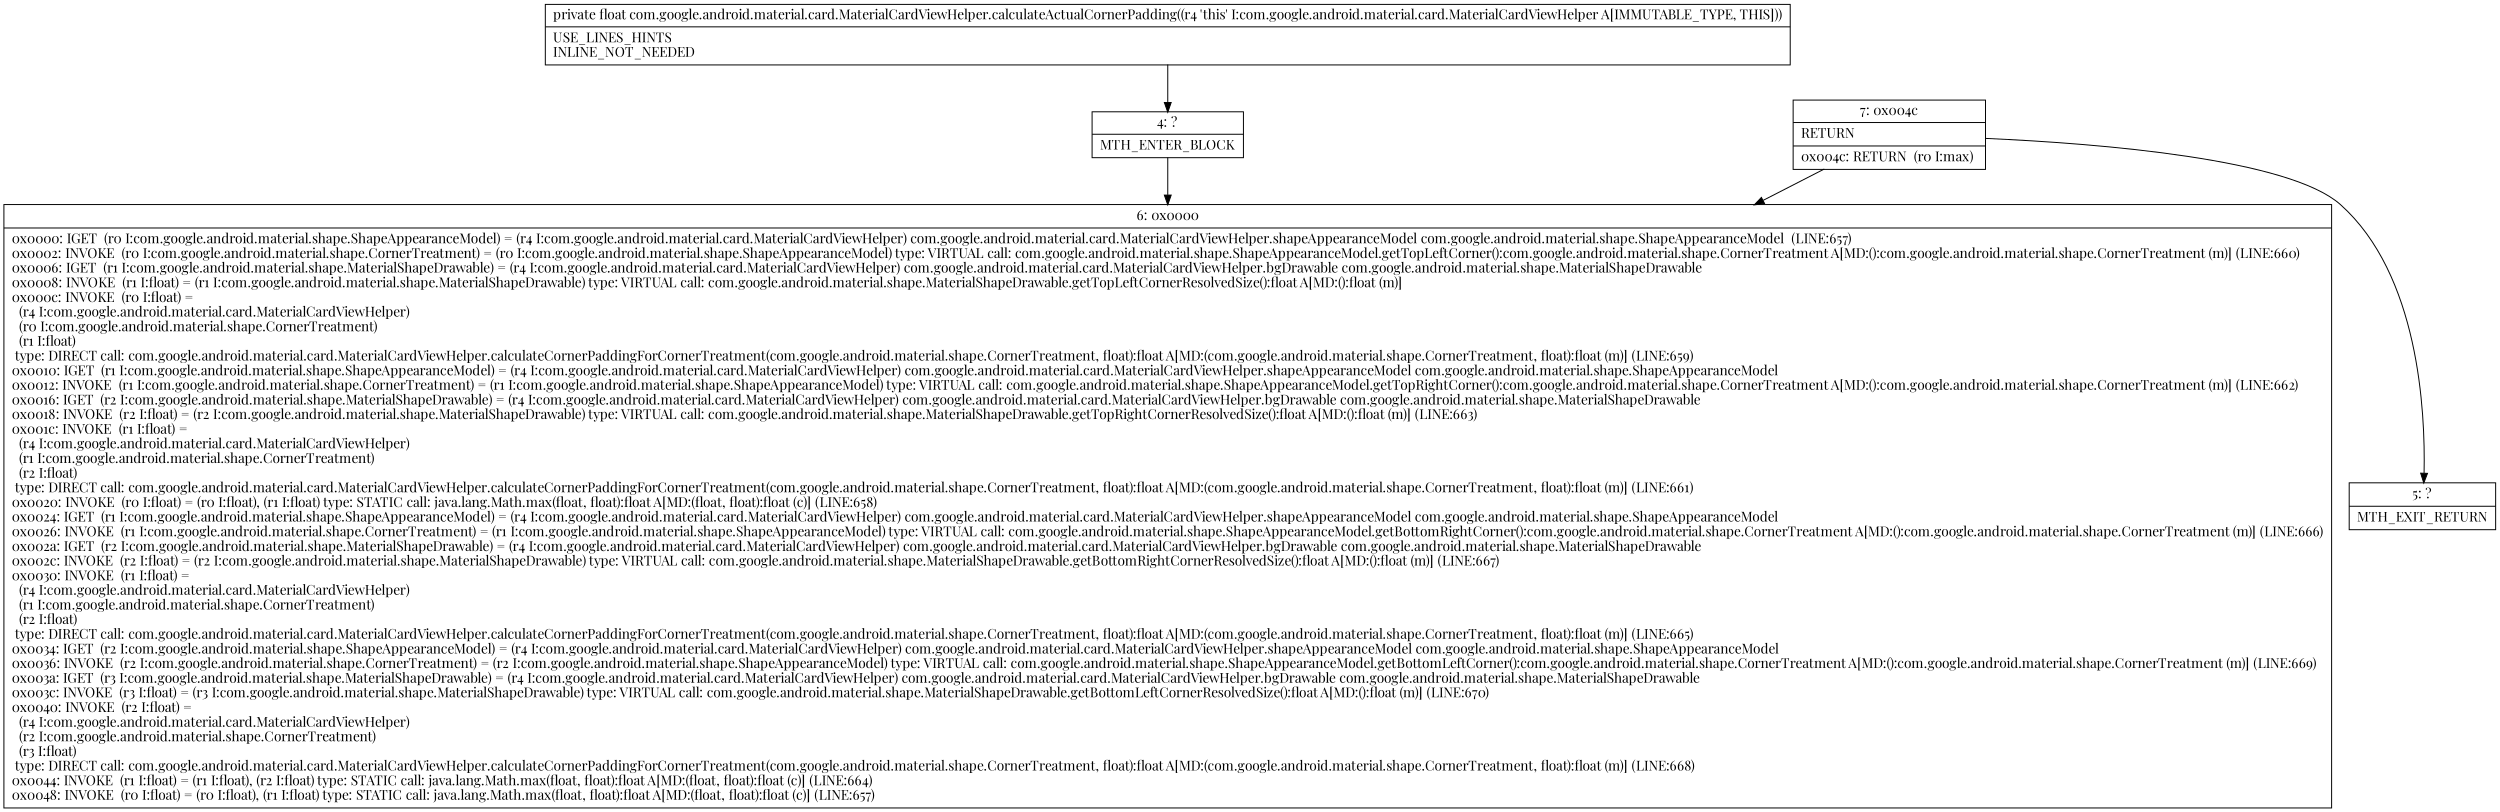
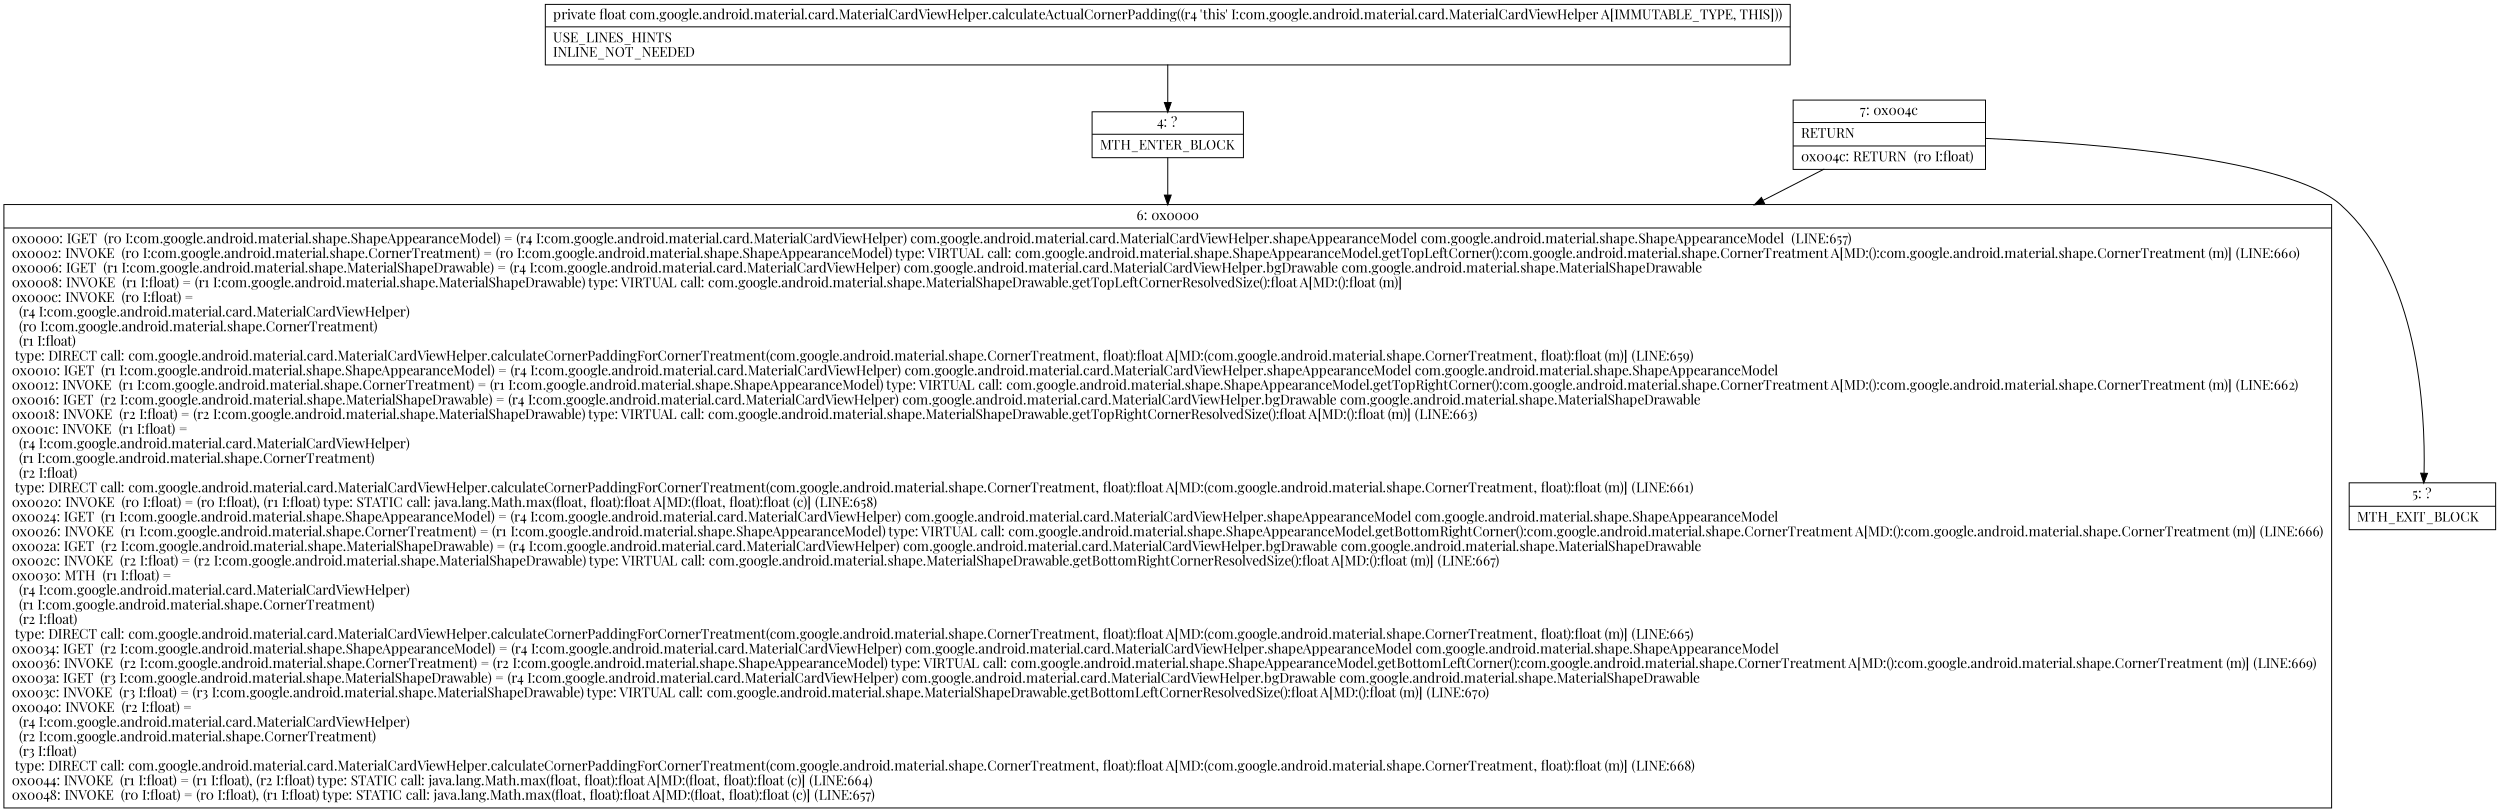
(1889, 157) -> (1889, 157)
(2422, 517) -> (2418, 517)
(103, 576) -> (94, 576)
